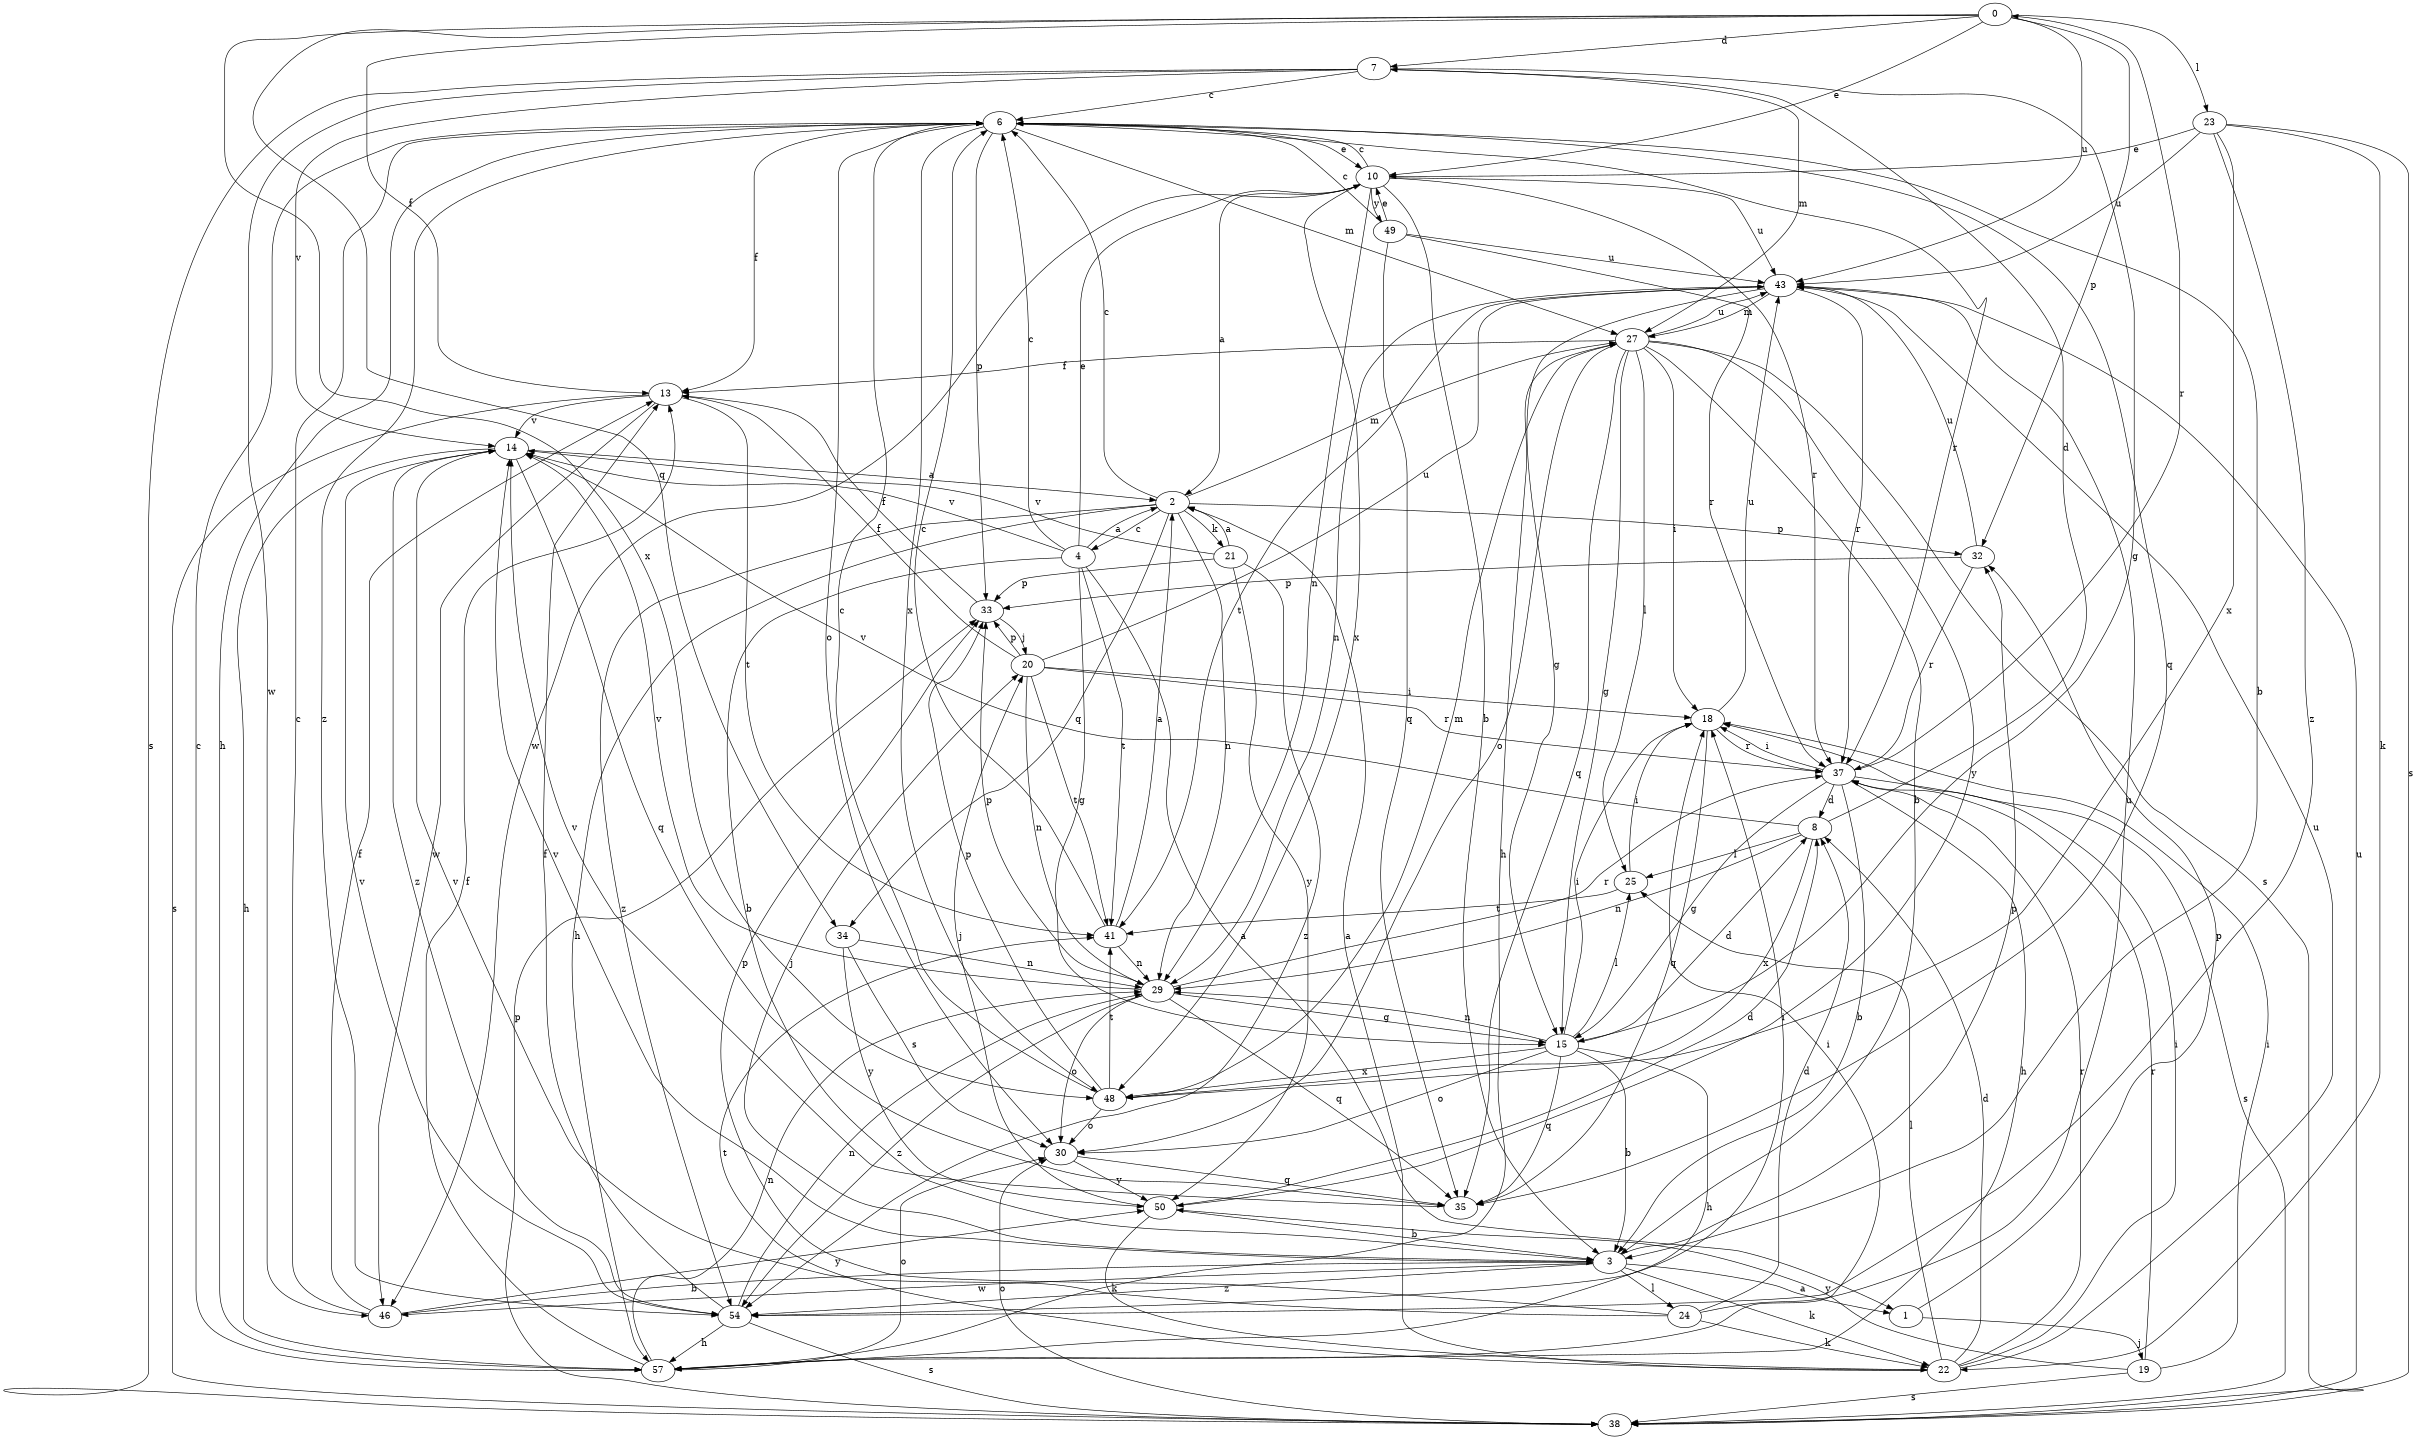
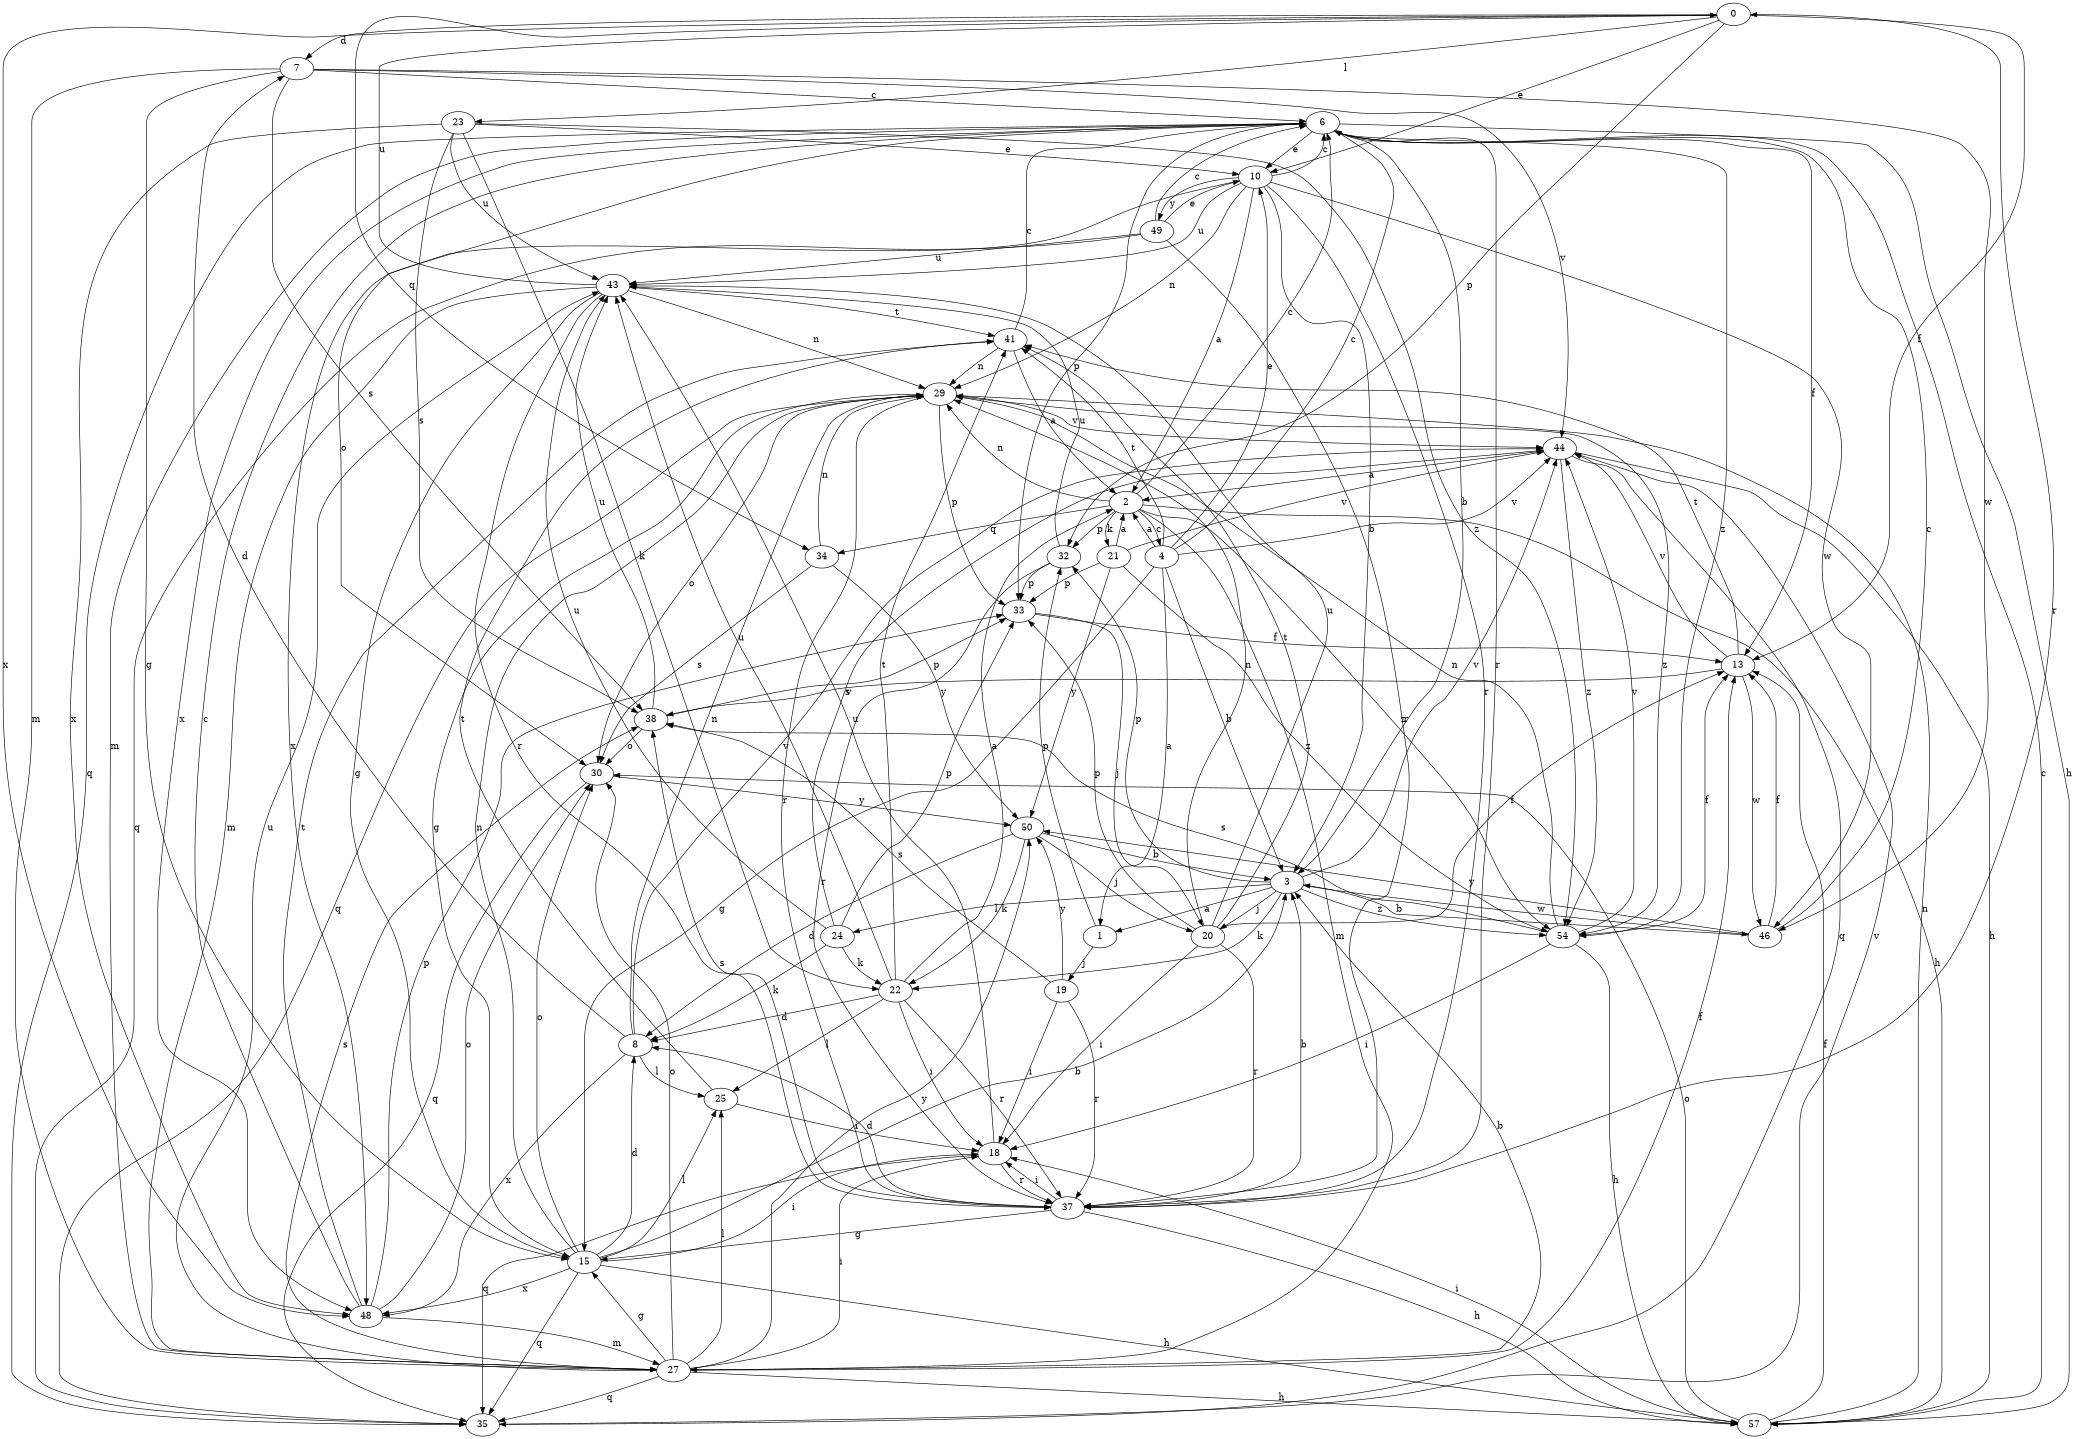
(2036, 201) -> (846, 34)
(512, 448) -> (1560, 448)
(1807, 1072) -> (775, 991)
